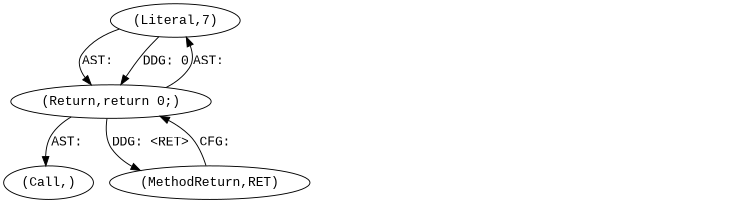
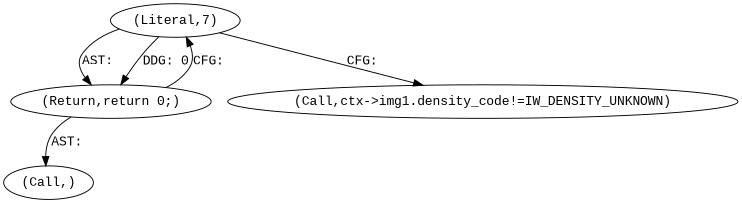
(213, 61) -> (213, 61)
none -> (483, 102)
(210, 183) -> none
